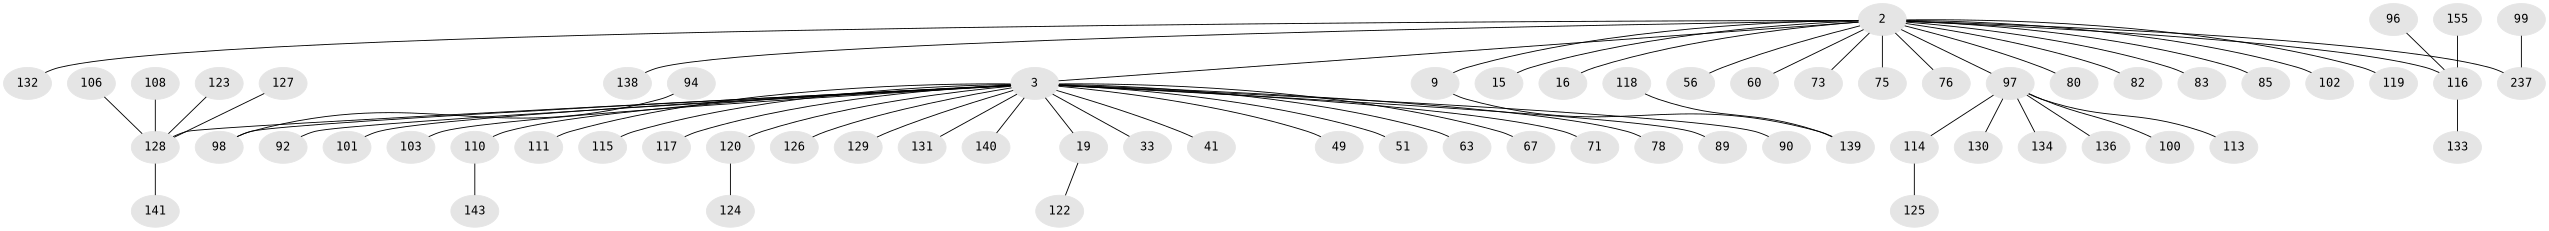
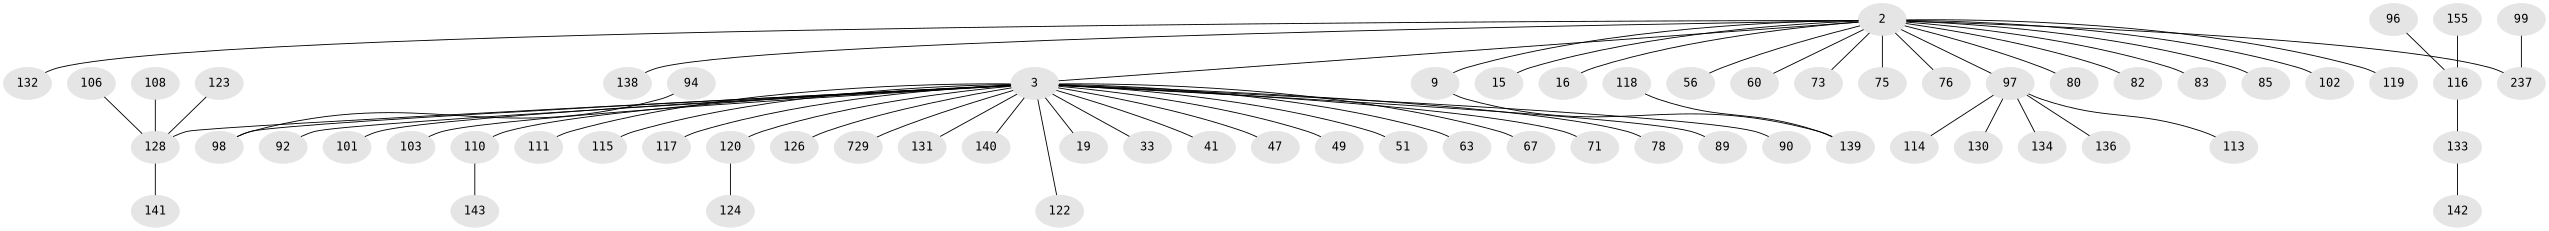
(2308, 49) -> none
(283, 83) -> none
(858, 147) -> (858, 147)
none -> (1275, 147)
(2170, 147) -> none
(1072, 179) -> (1047, 147)
(1914, 211) -> none
none -> (2457, 211)
